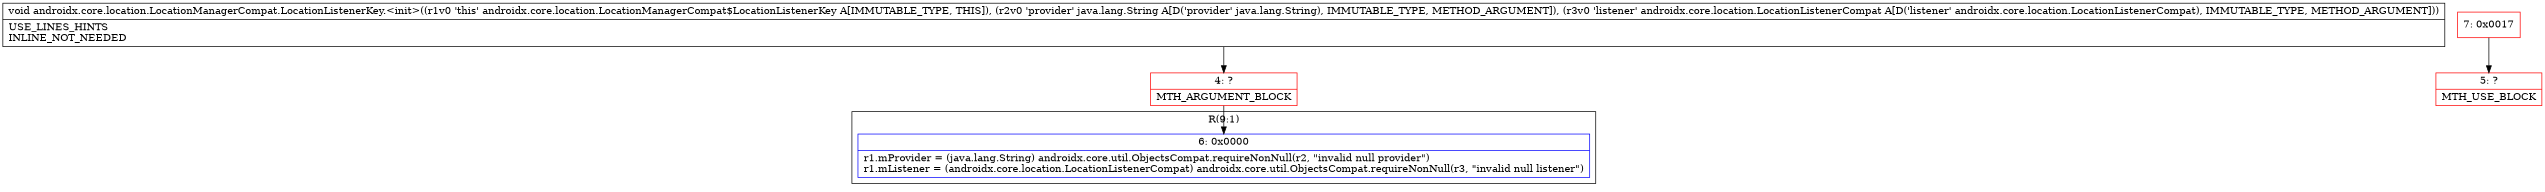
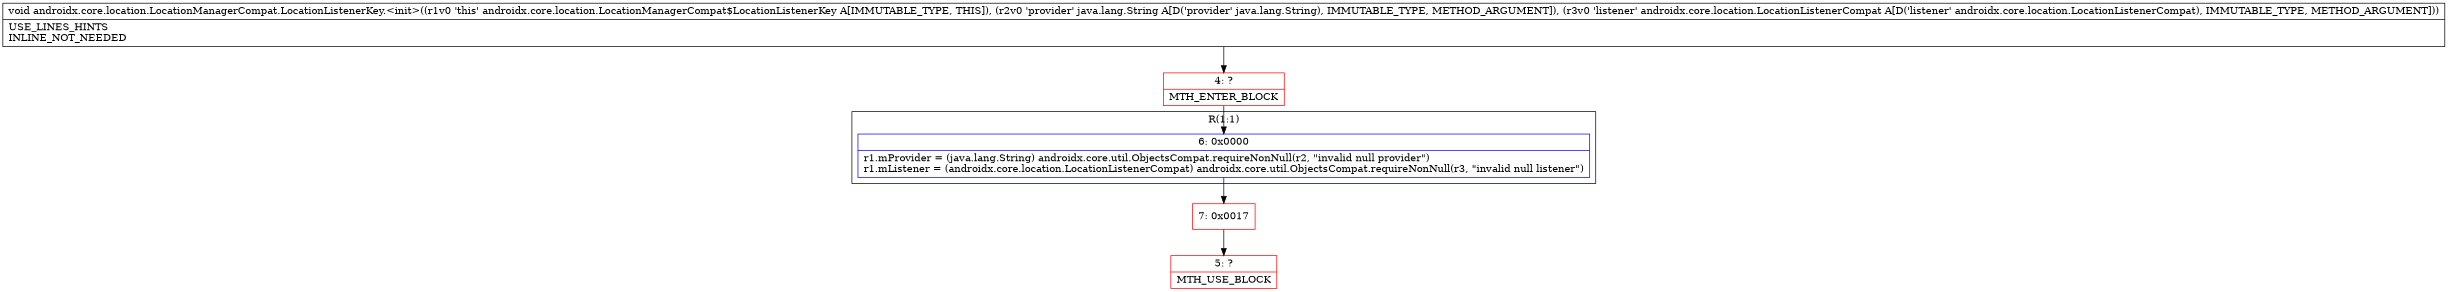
(1224, 97) -> (1224, 97)
(1224, 120) -> (1224, 120)
none -> (1224, 188)
